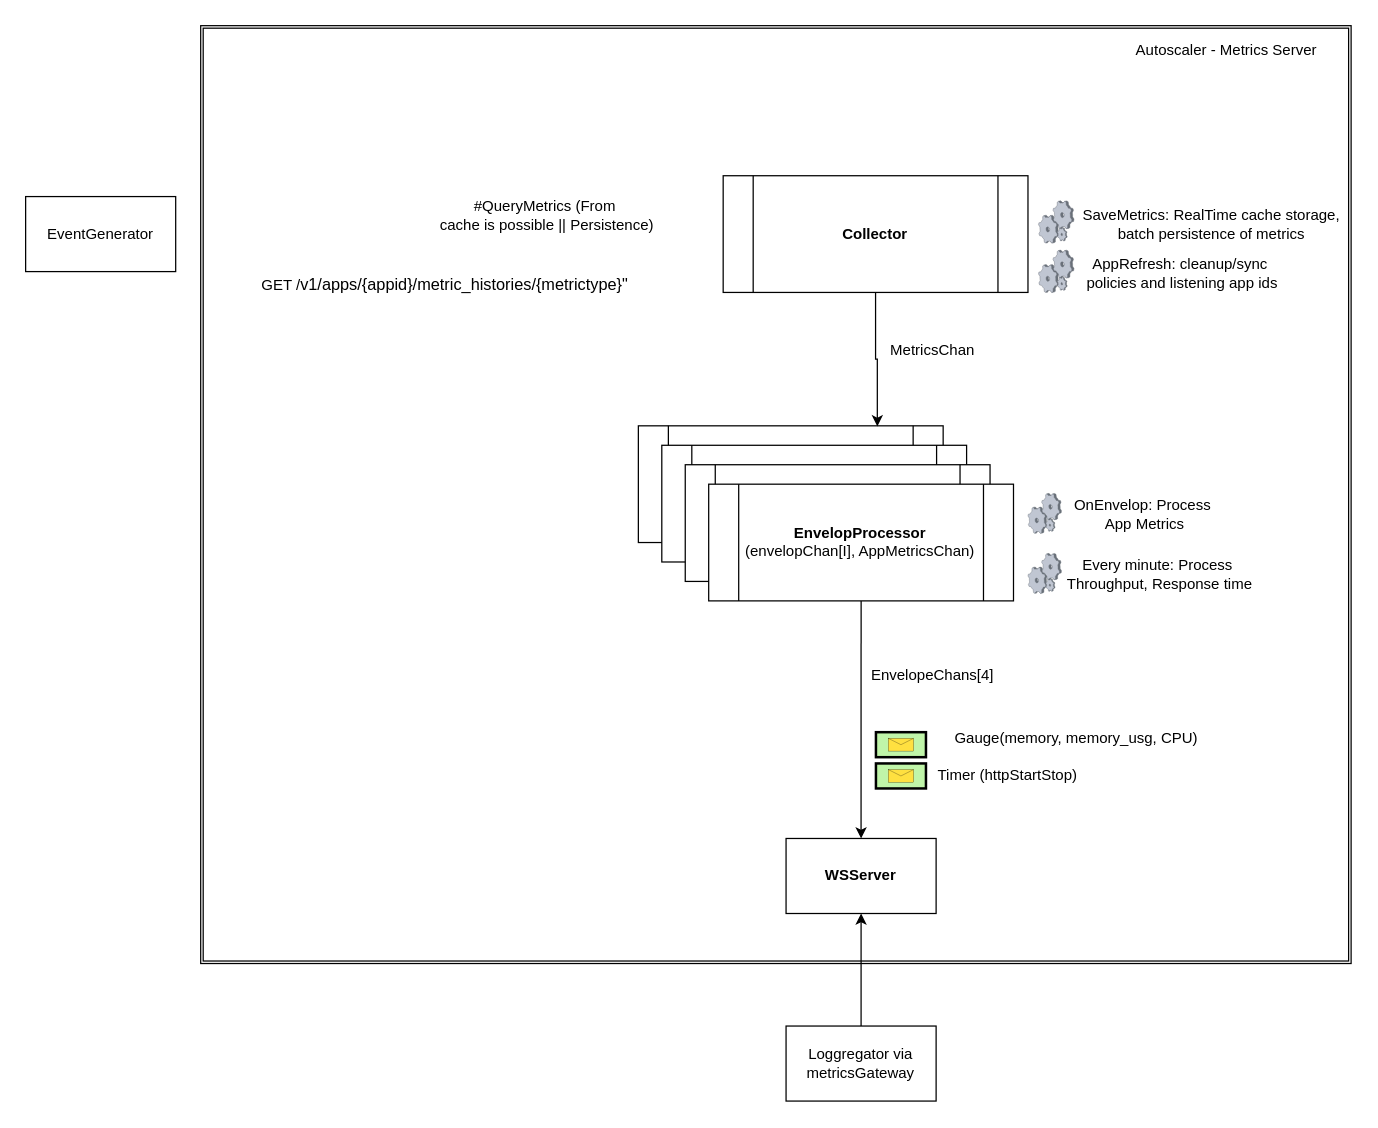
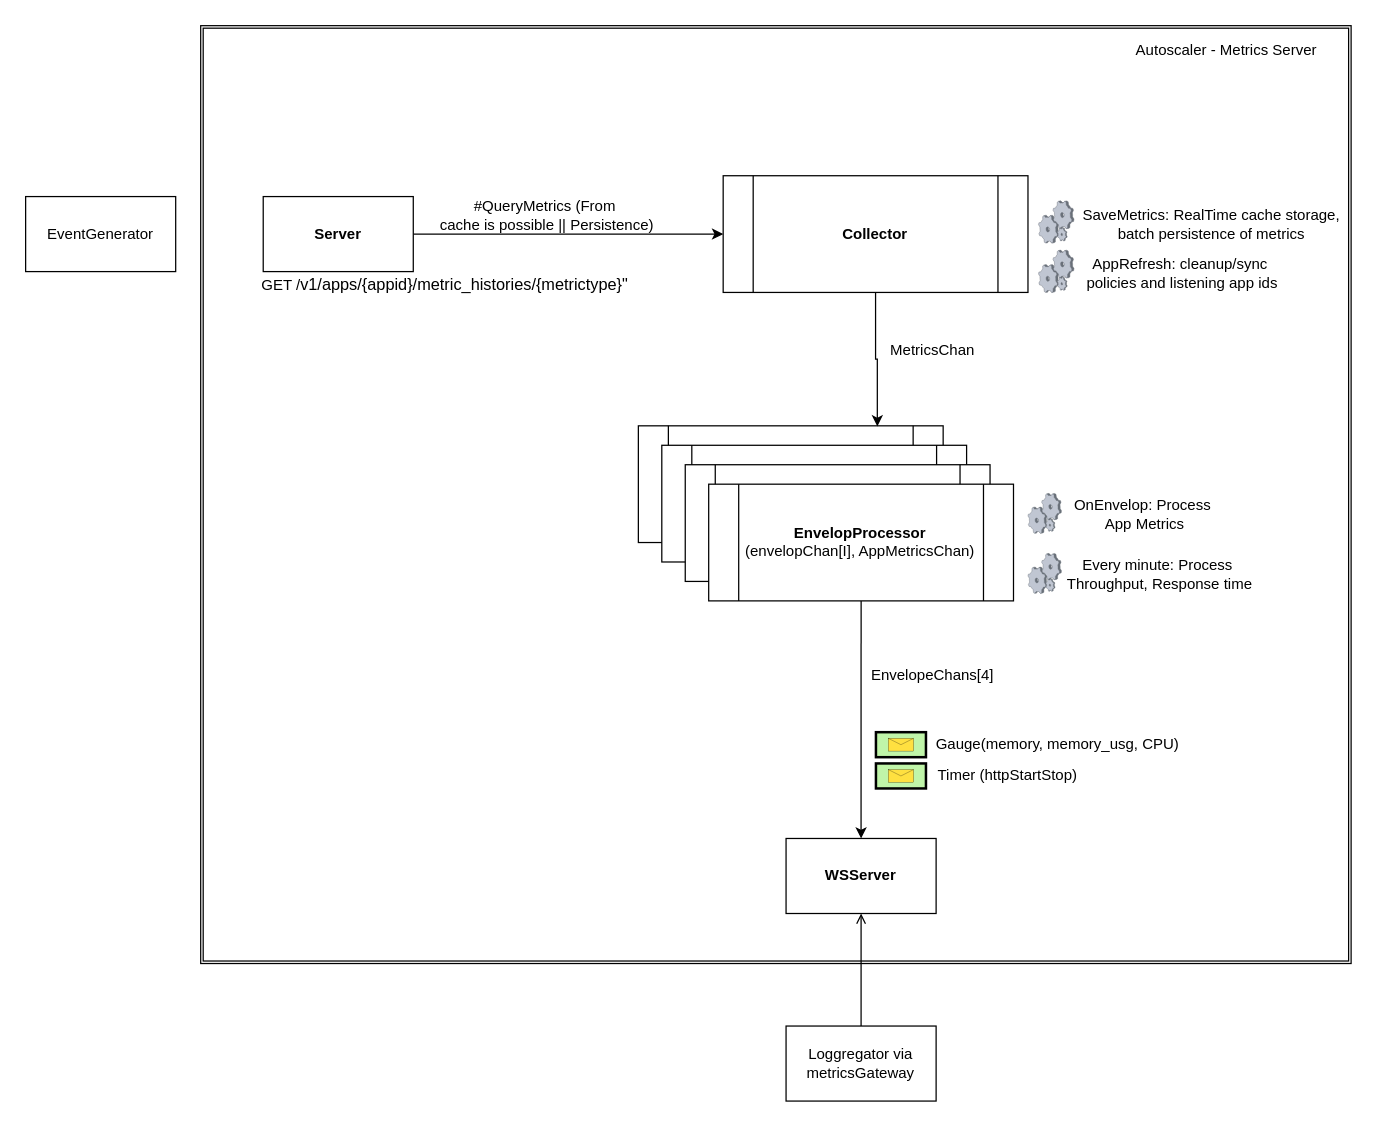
none -> (338, 234)
none -> (564, 234)
(1076, 738) -> (1057, 744)
(861, 923) -> (861, 921)
